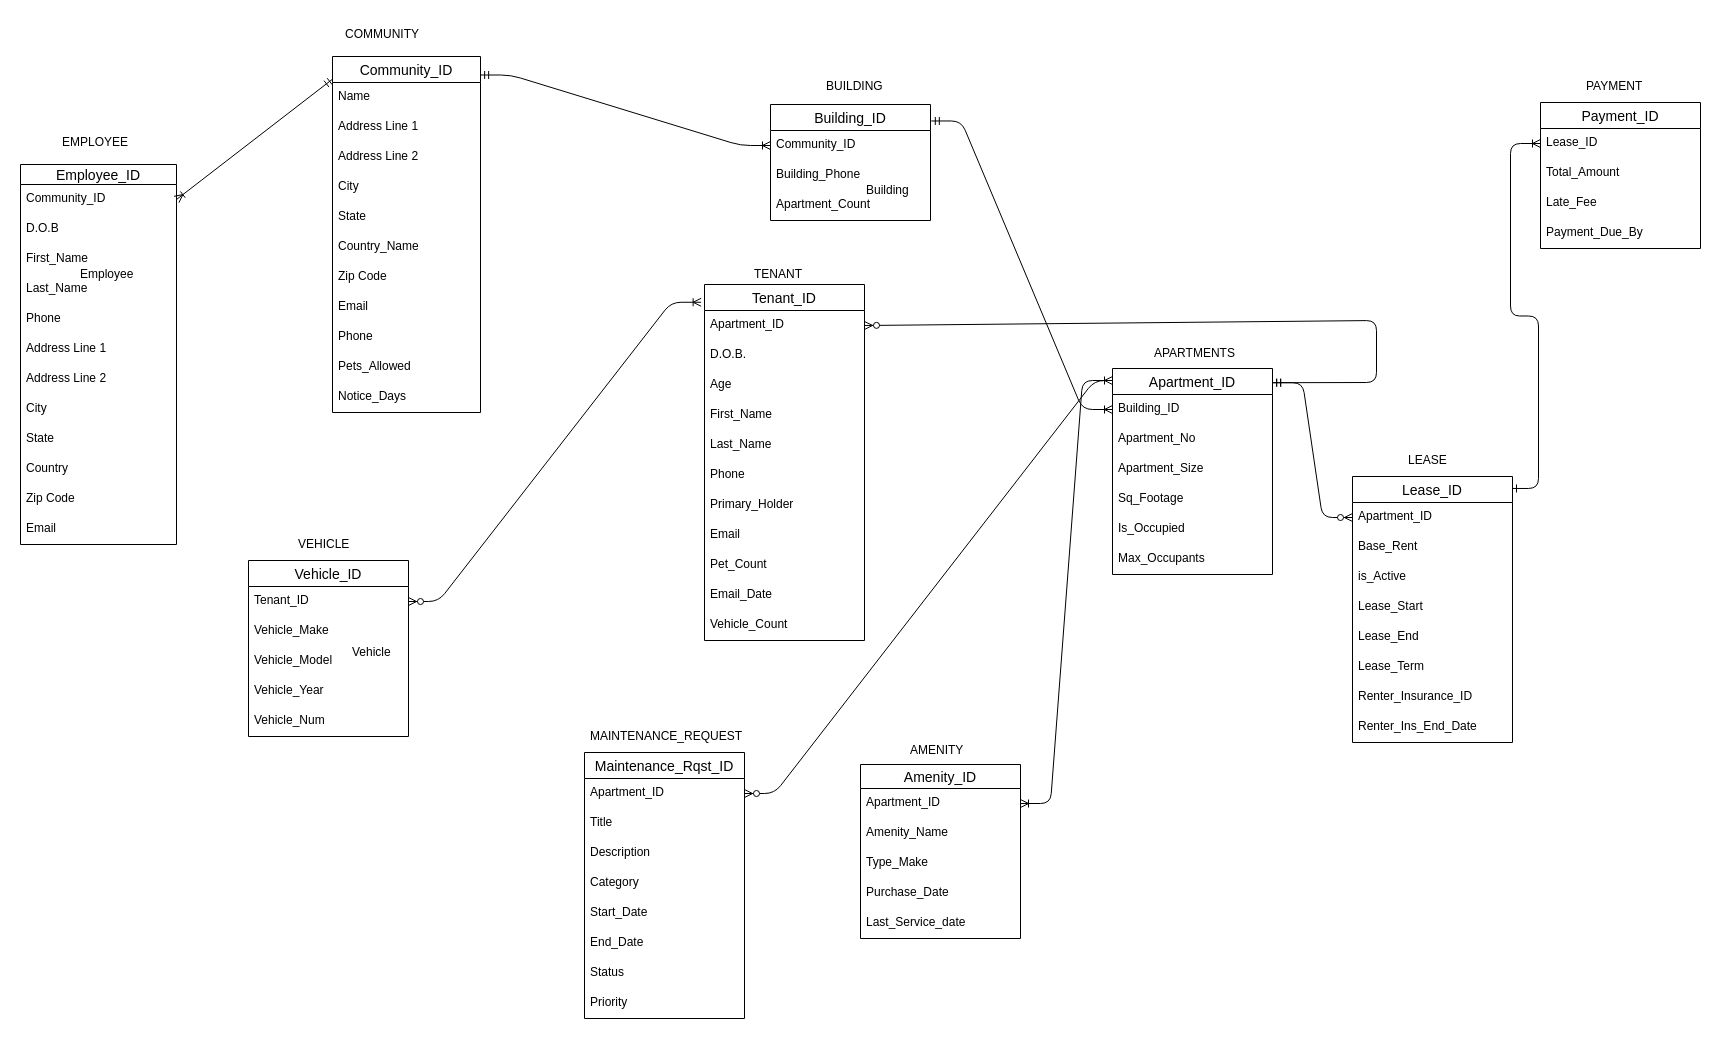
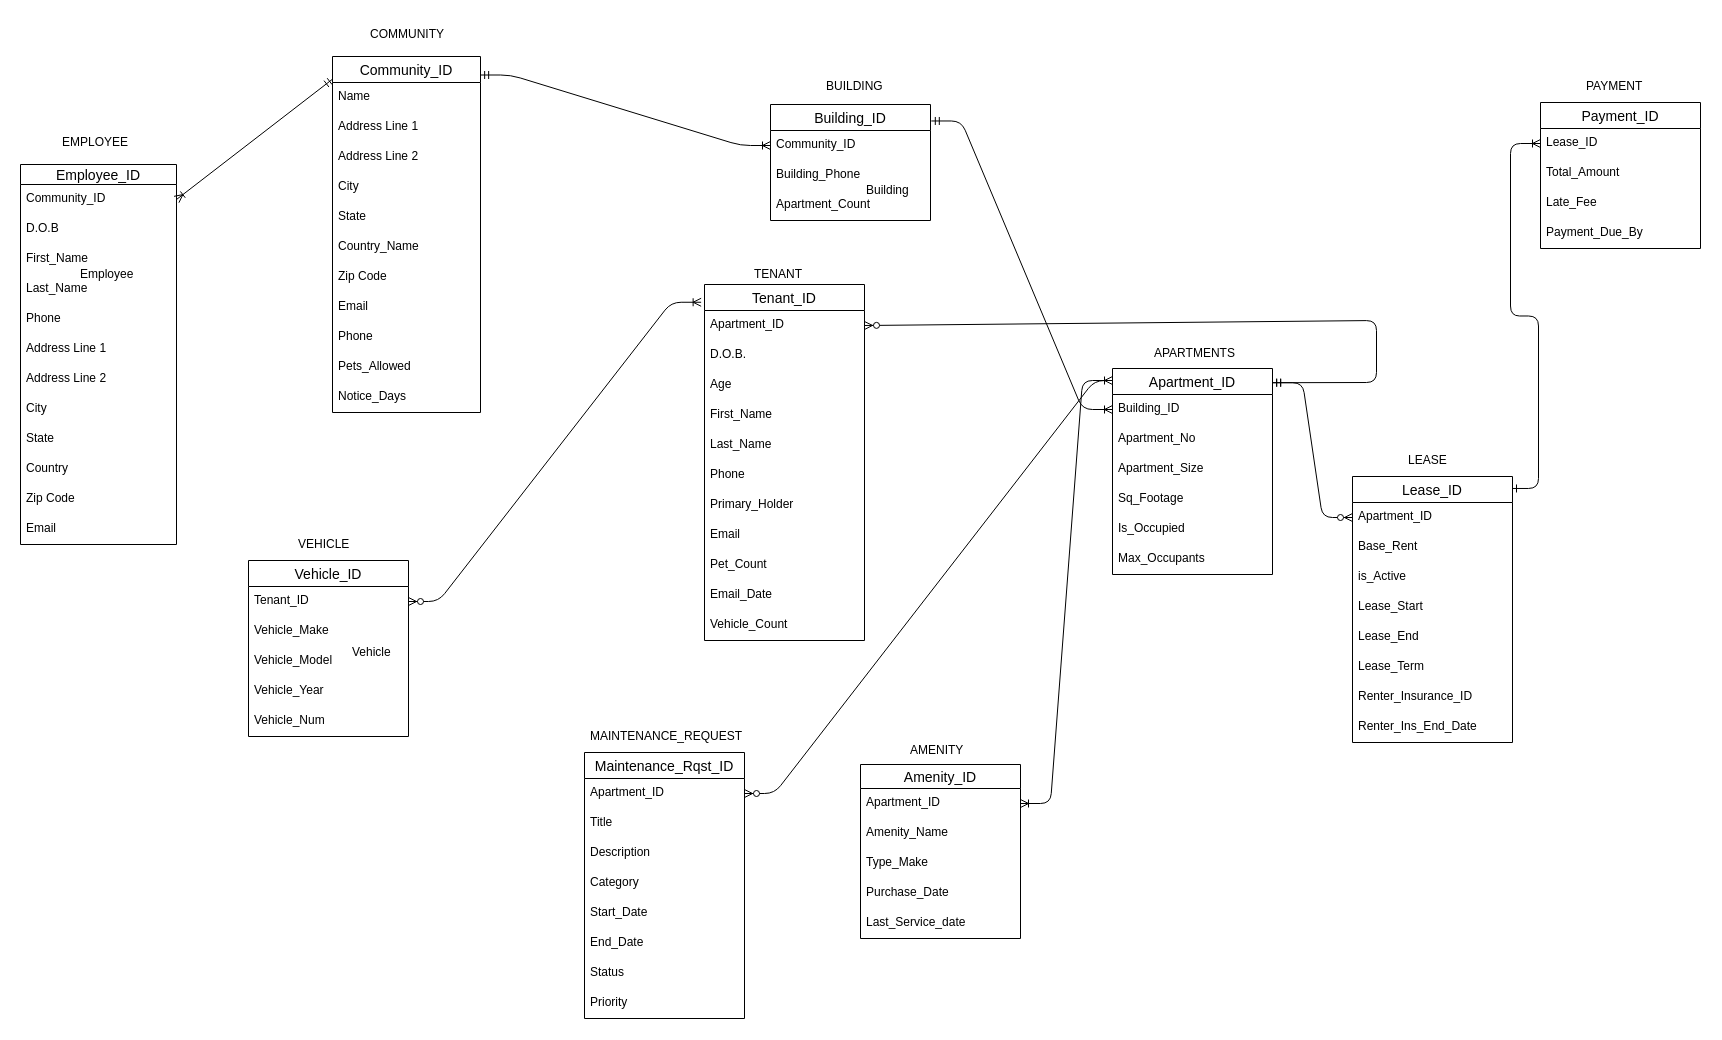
(388, 36) -> (413, 36)
